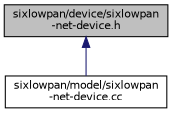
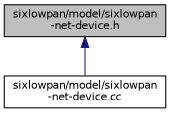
(86, 21) -> (85, 21)
